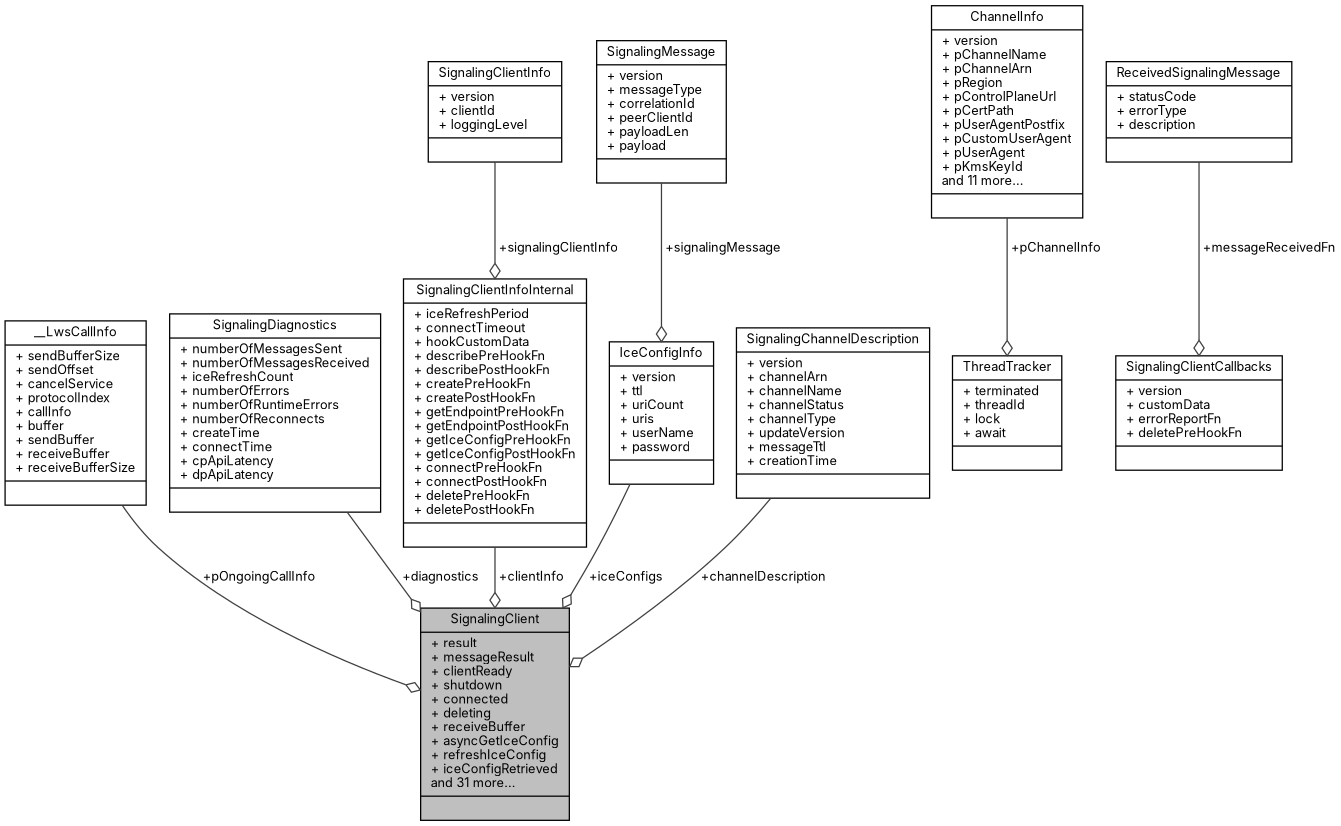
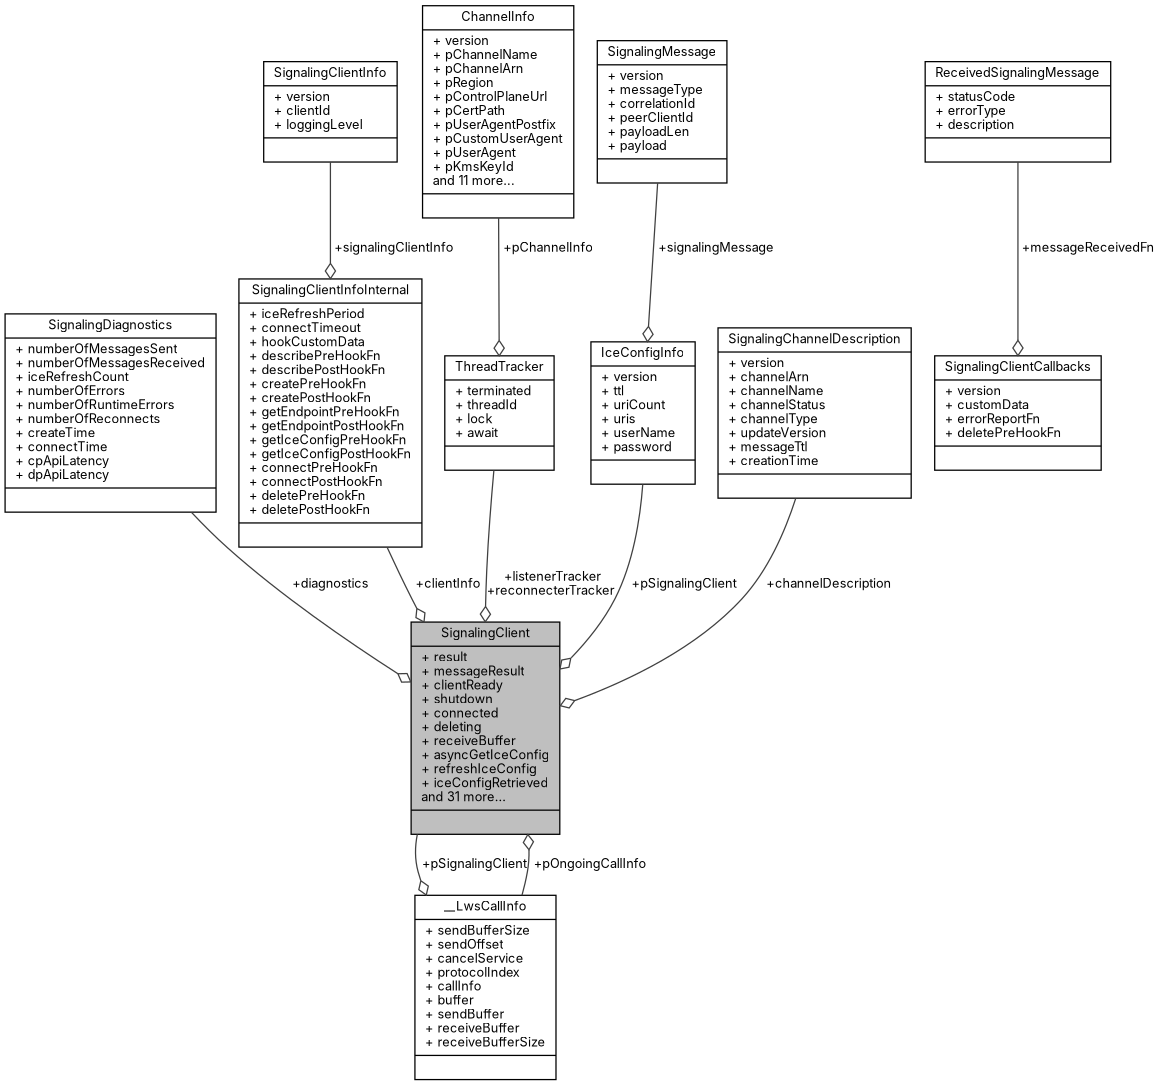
none -> (489, 538)
(624, 578) -> (682, 585)
none -> (416, 858)
